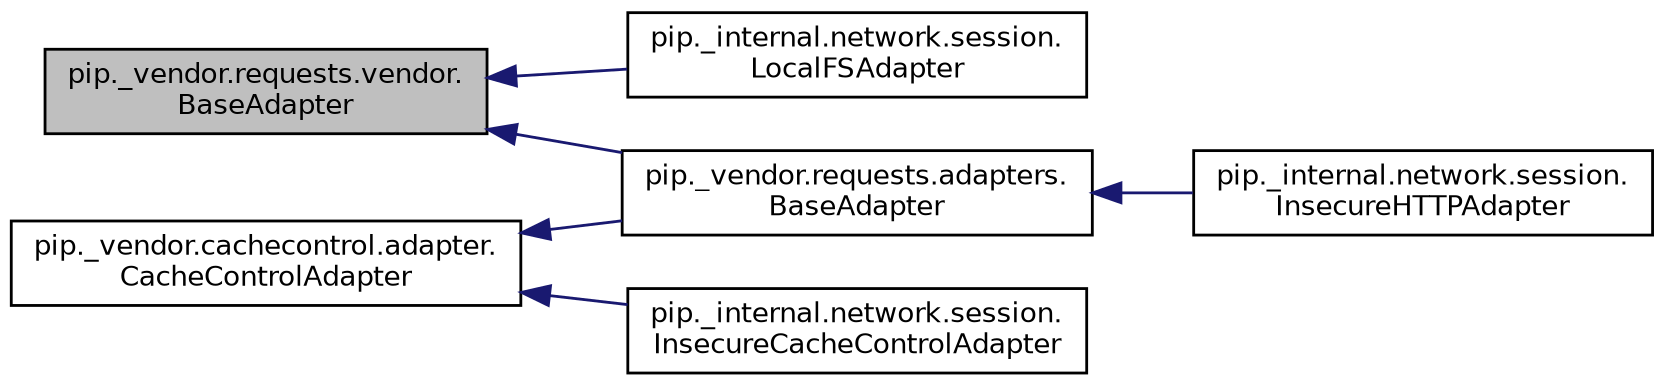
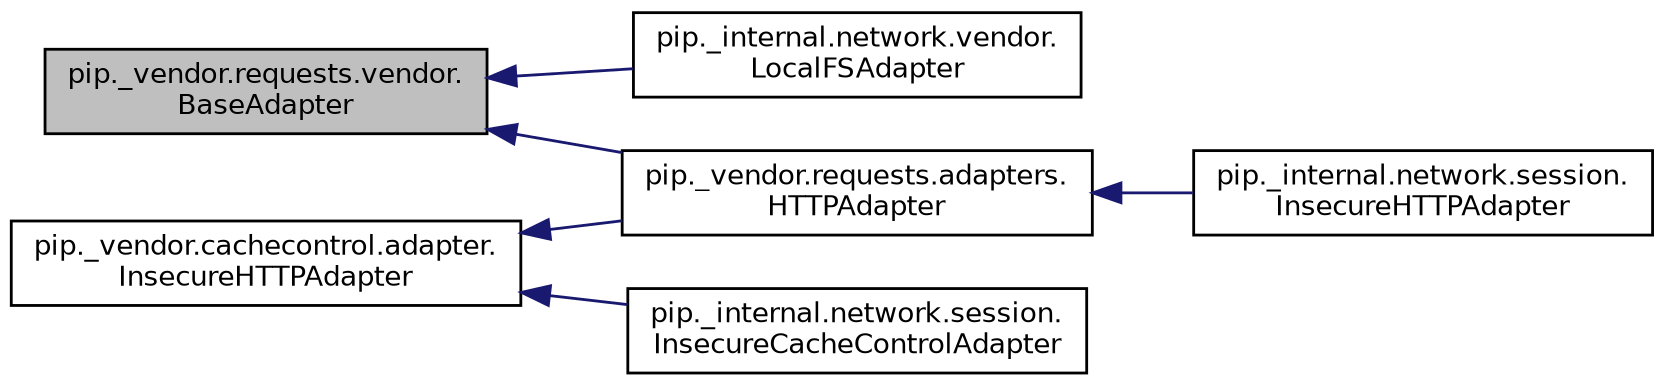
(857, 55) -> (857, 55)
(857, 193) -> (857, 193)
(266, 263) -> (266, 263)
